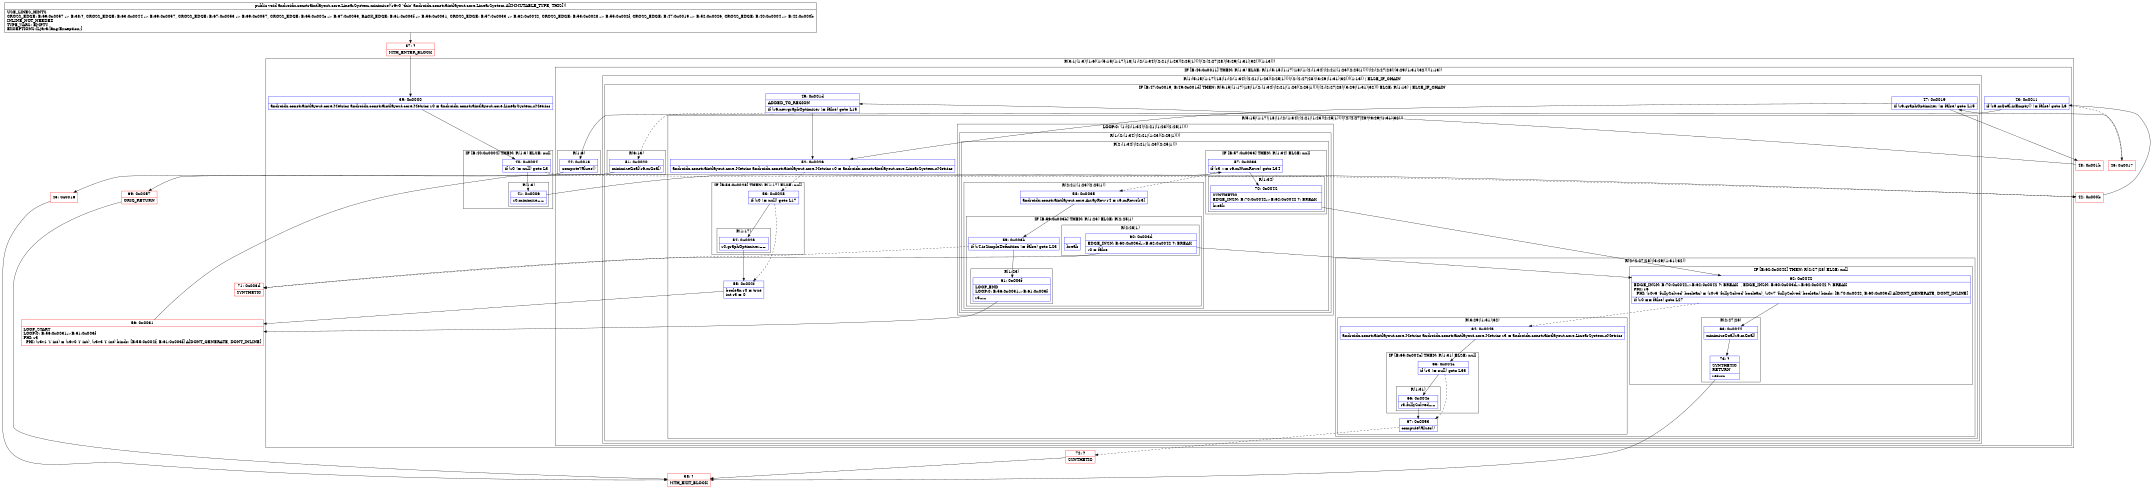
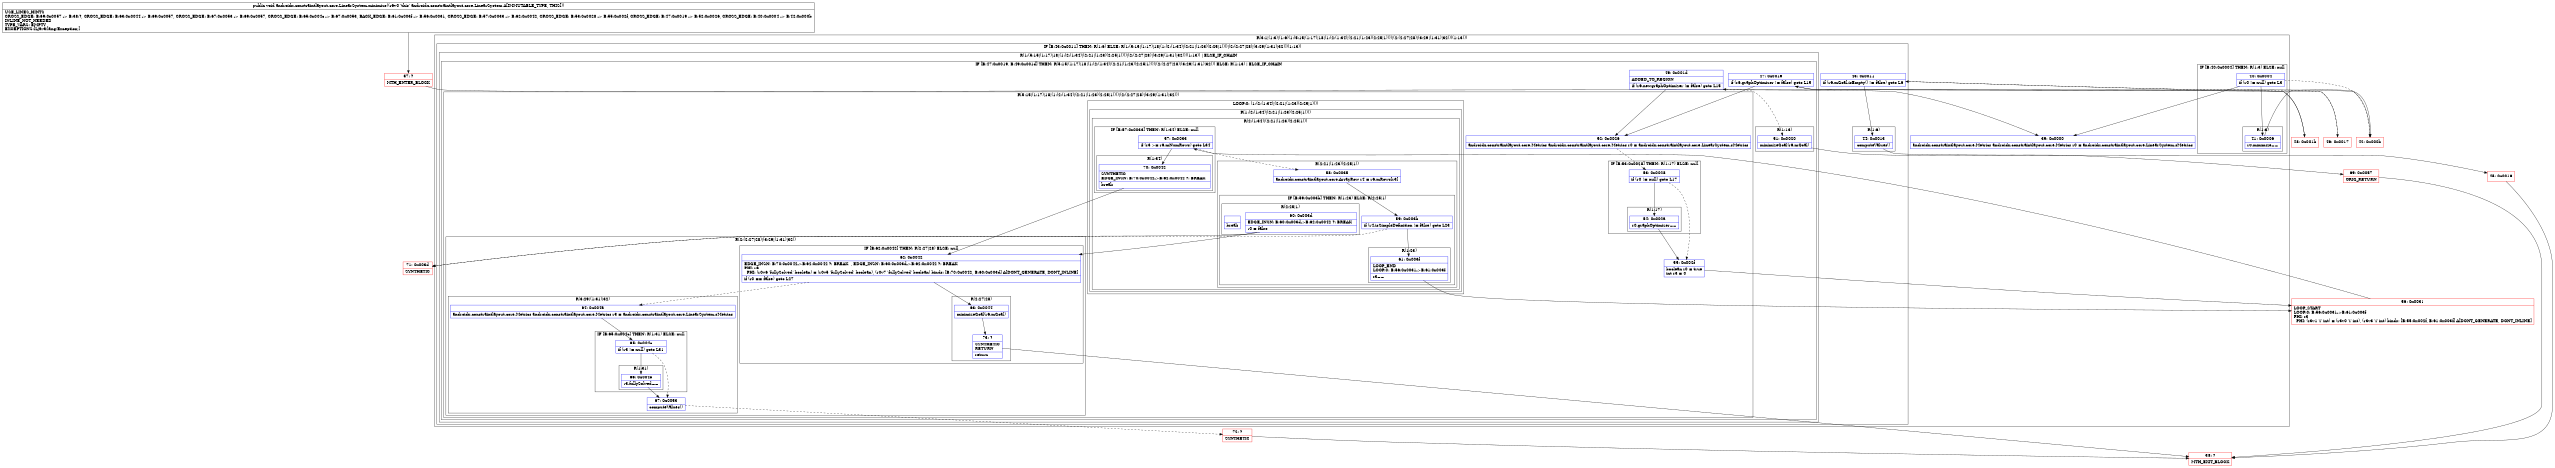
(467, 134) -> (2158, 111)
(636, 154) -> (1785, 130)
(1443, 371) -> (641, 350)
